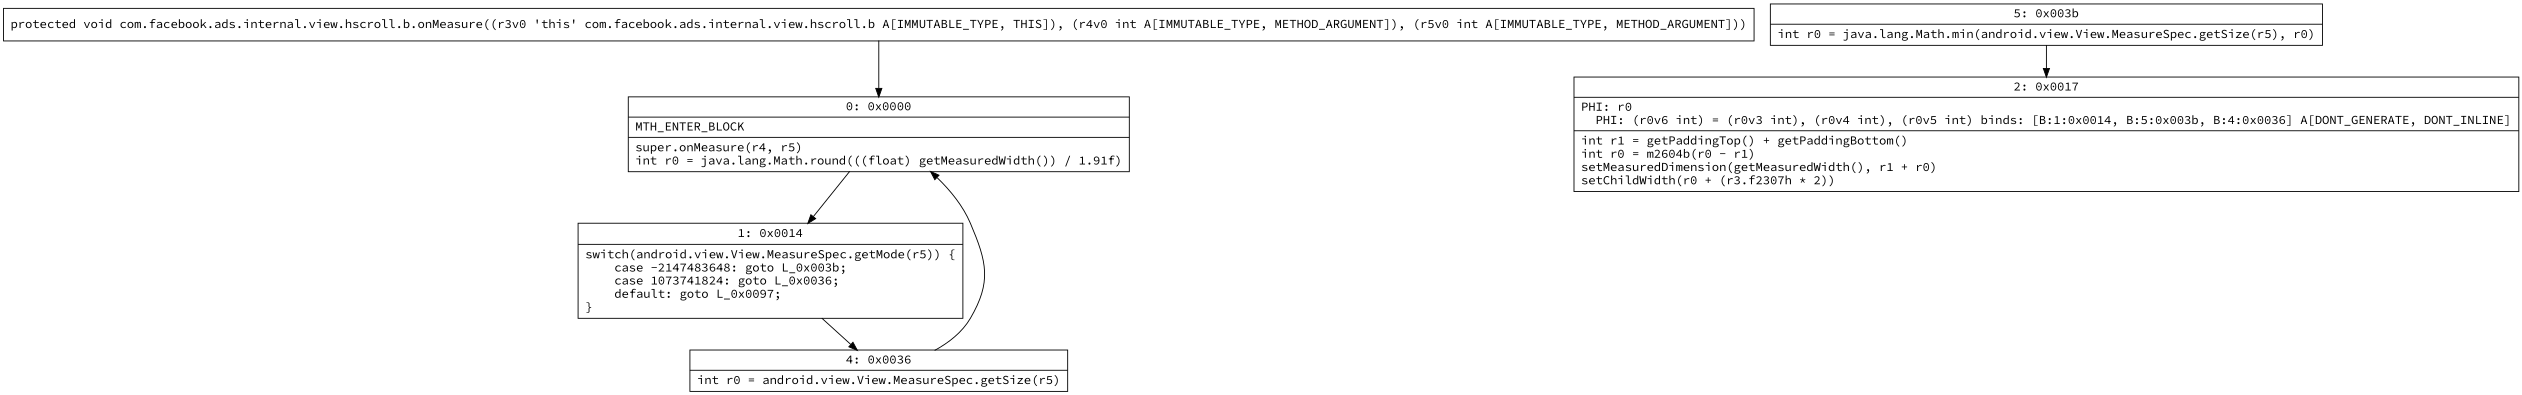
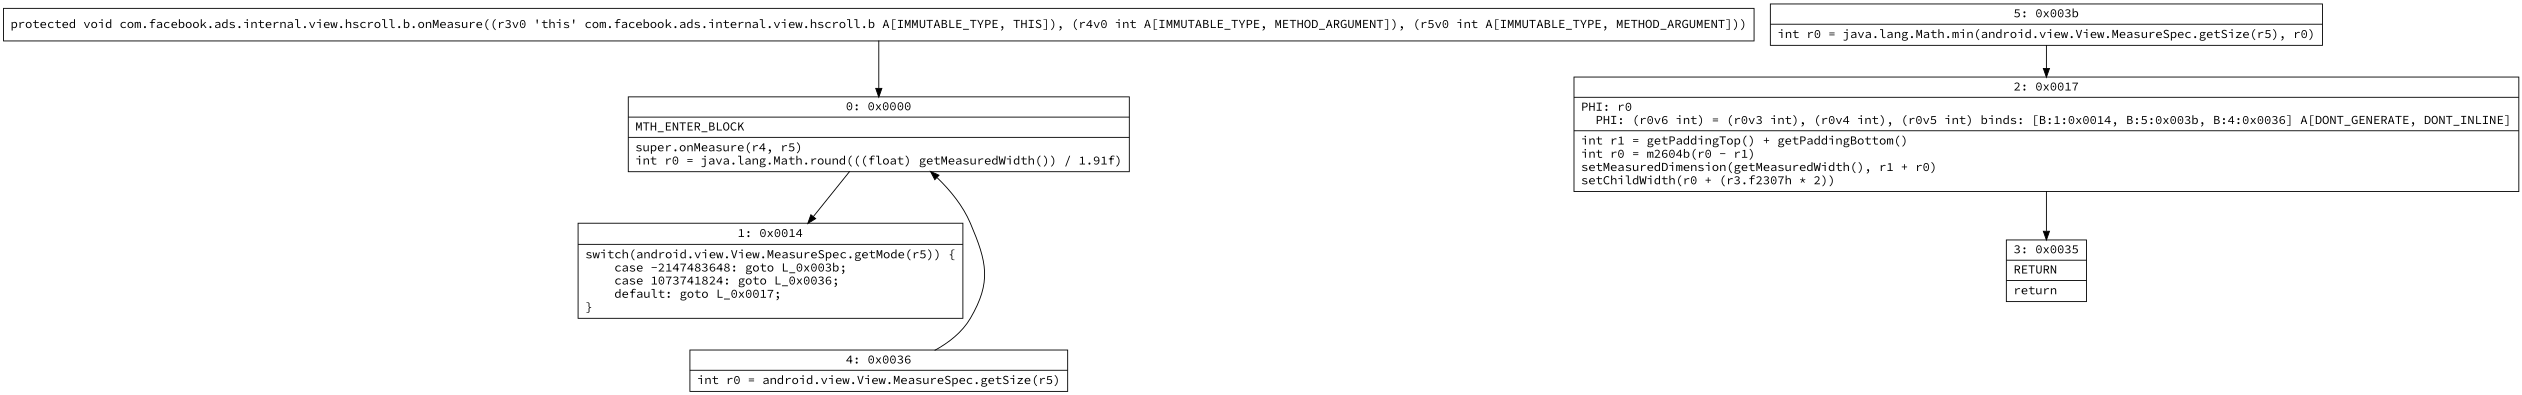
none -> (2046, 271)
(683, 294) -> (683, 294)
(836, 331) -> none
